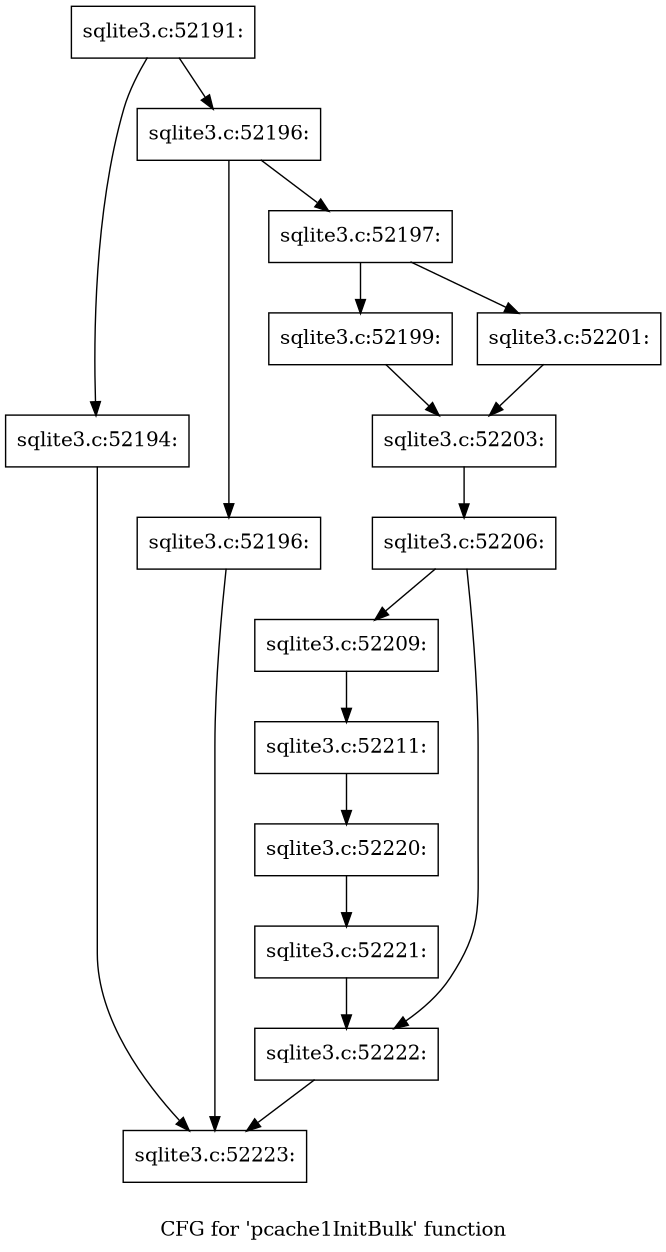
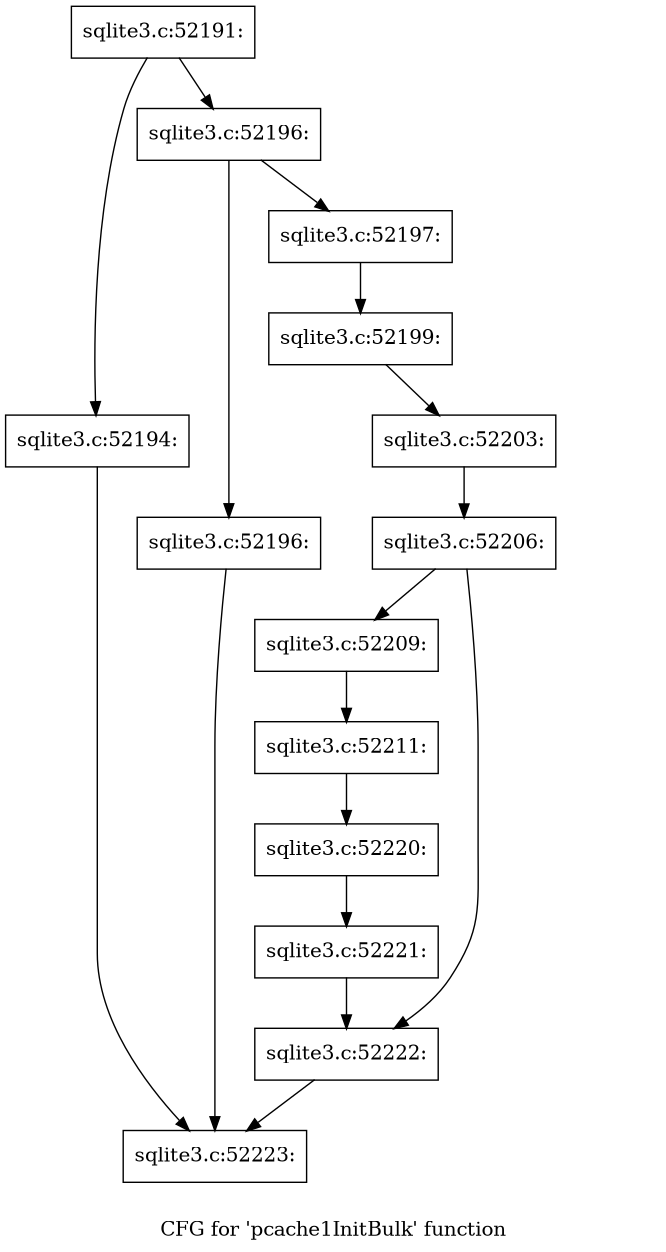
(569, 339) -> none
